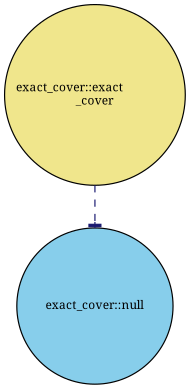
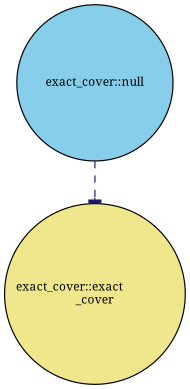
(95, 203) -> (95, 179)
